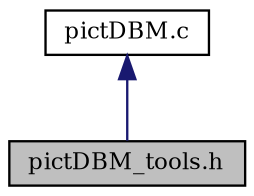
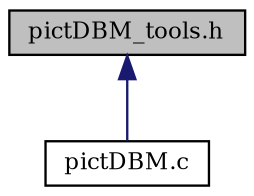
(127, 110) -> (127, 110)
